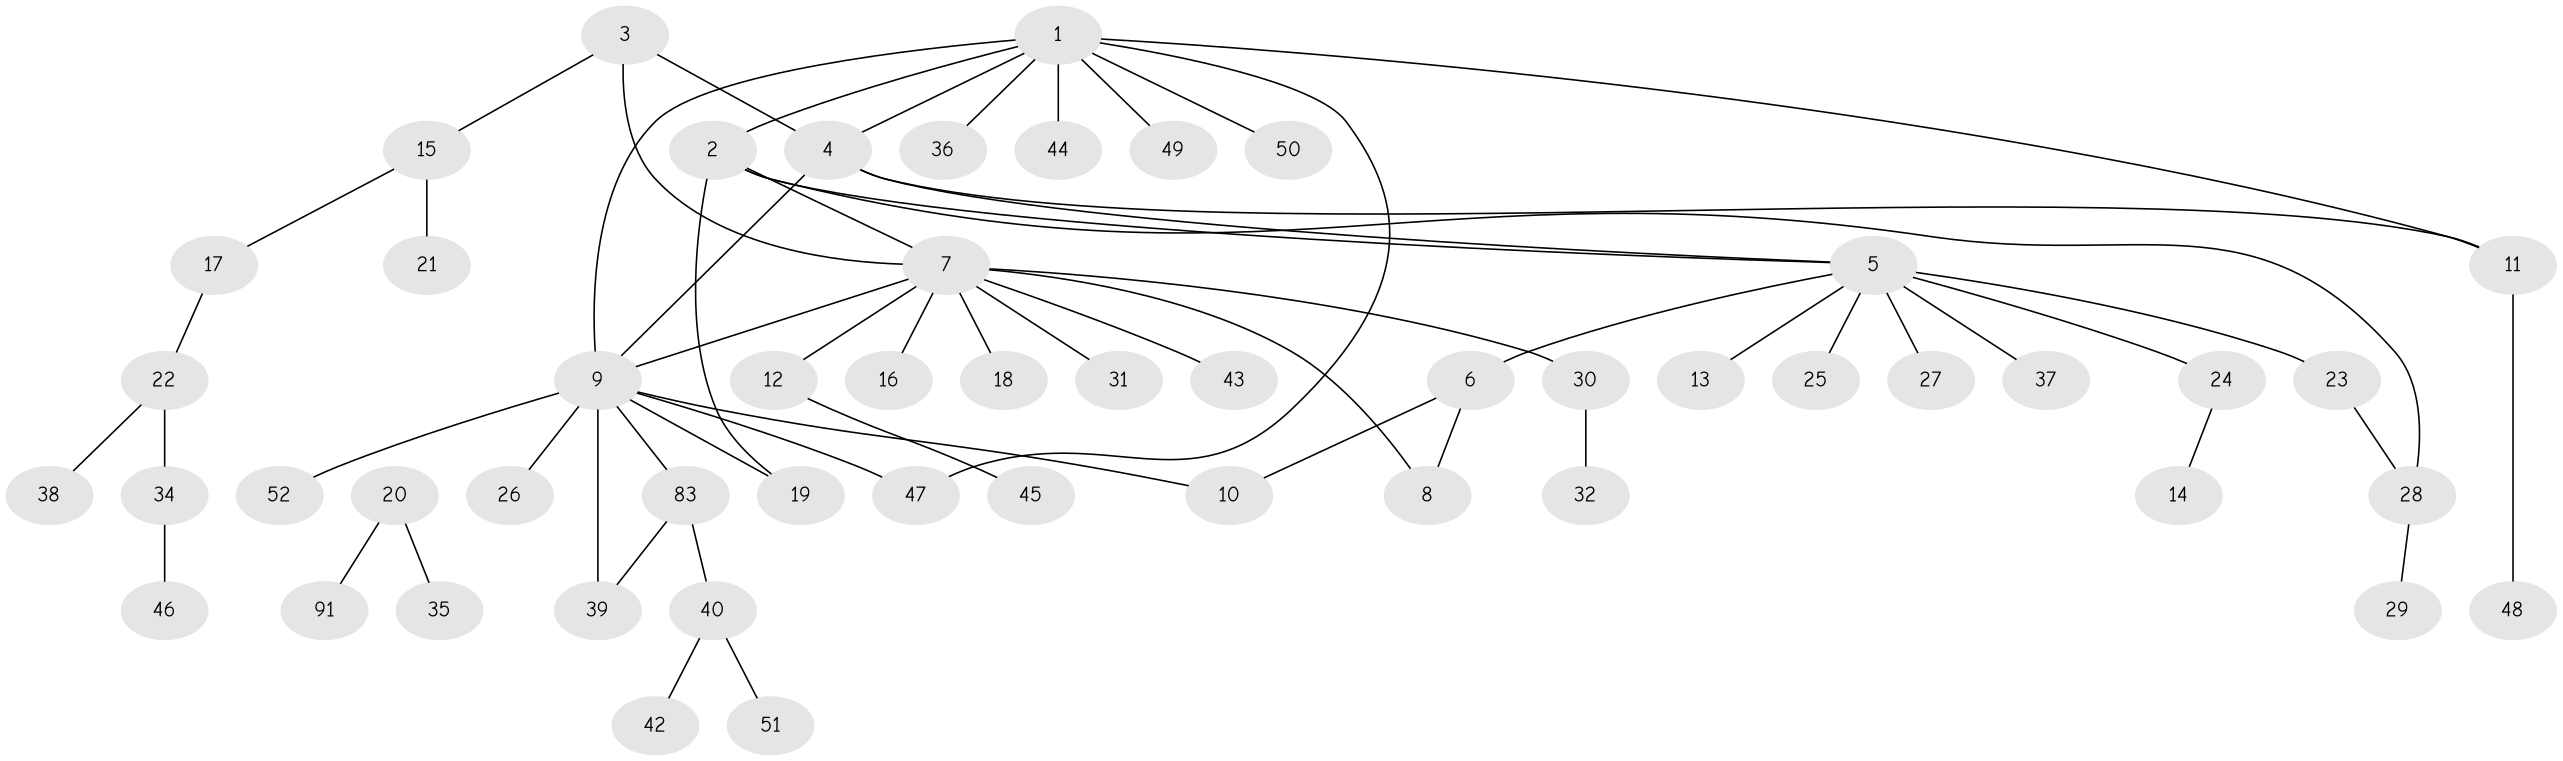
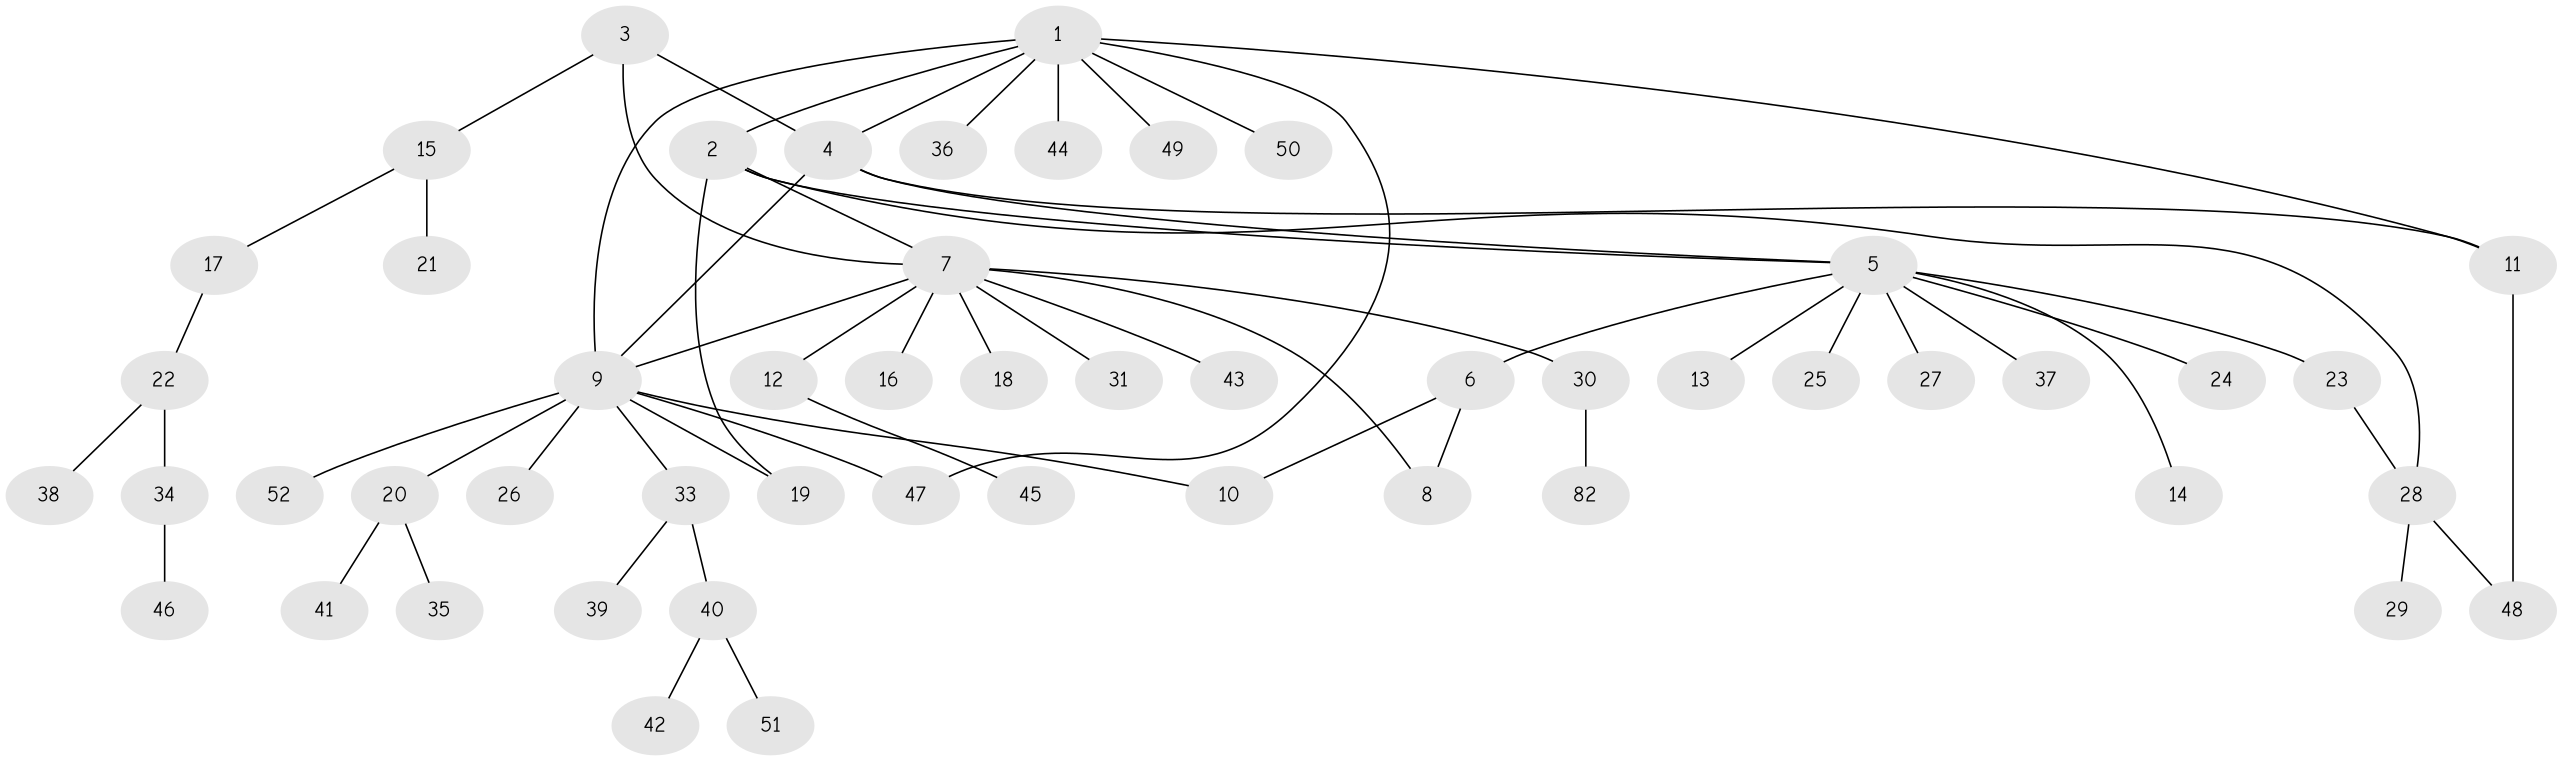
(2201, 438) -> (2089, 340)
(598, 496) -> (497, 438)
(686, 496) -> (686, 496)
(1586, 496) -> (1586, 496)
none -> (2463, 553)
(325, 611) -> (325, 611)
